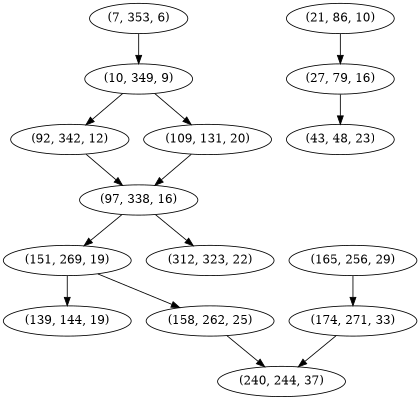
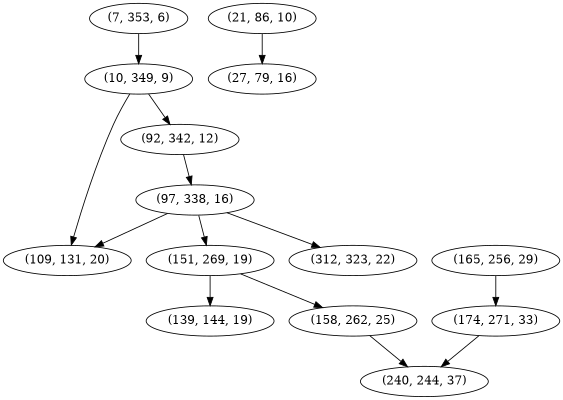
(340, 139) -> none
(176, 167) -> (135, 228)
